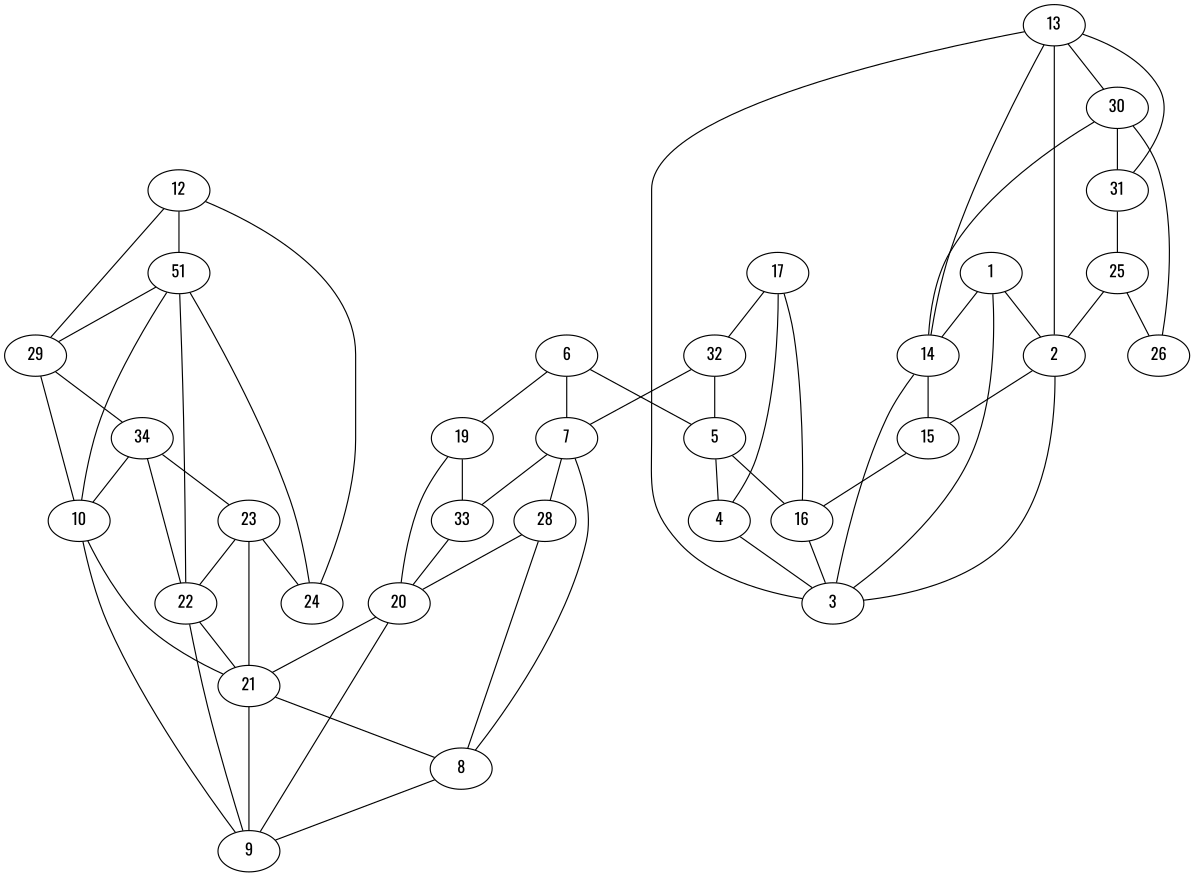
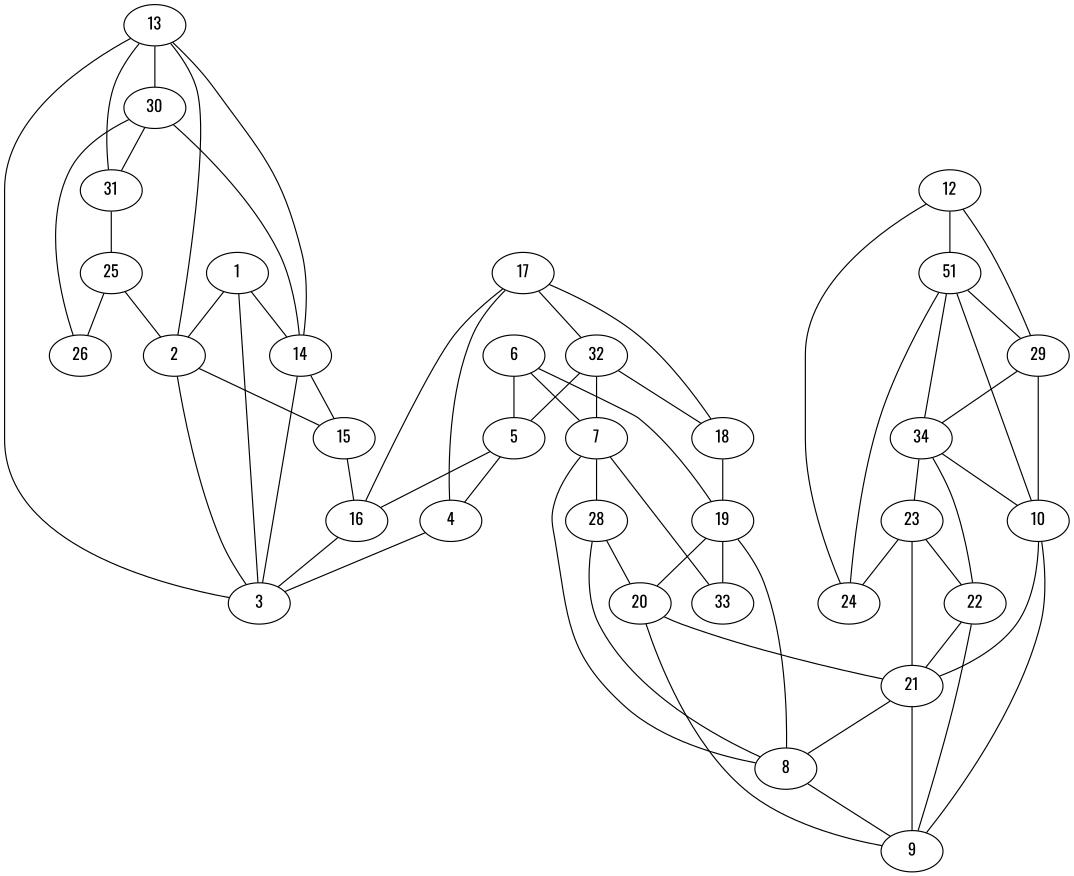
(184, 438) -> (936, 356)
none -> (723, 438)
(431, 562) -> none
none -> (779, 639)
